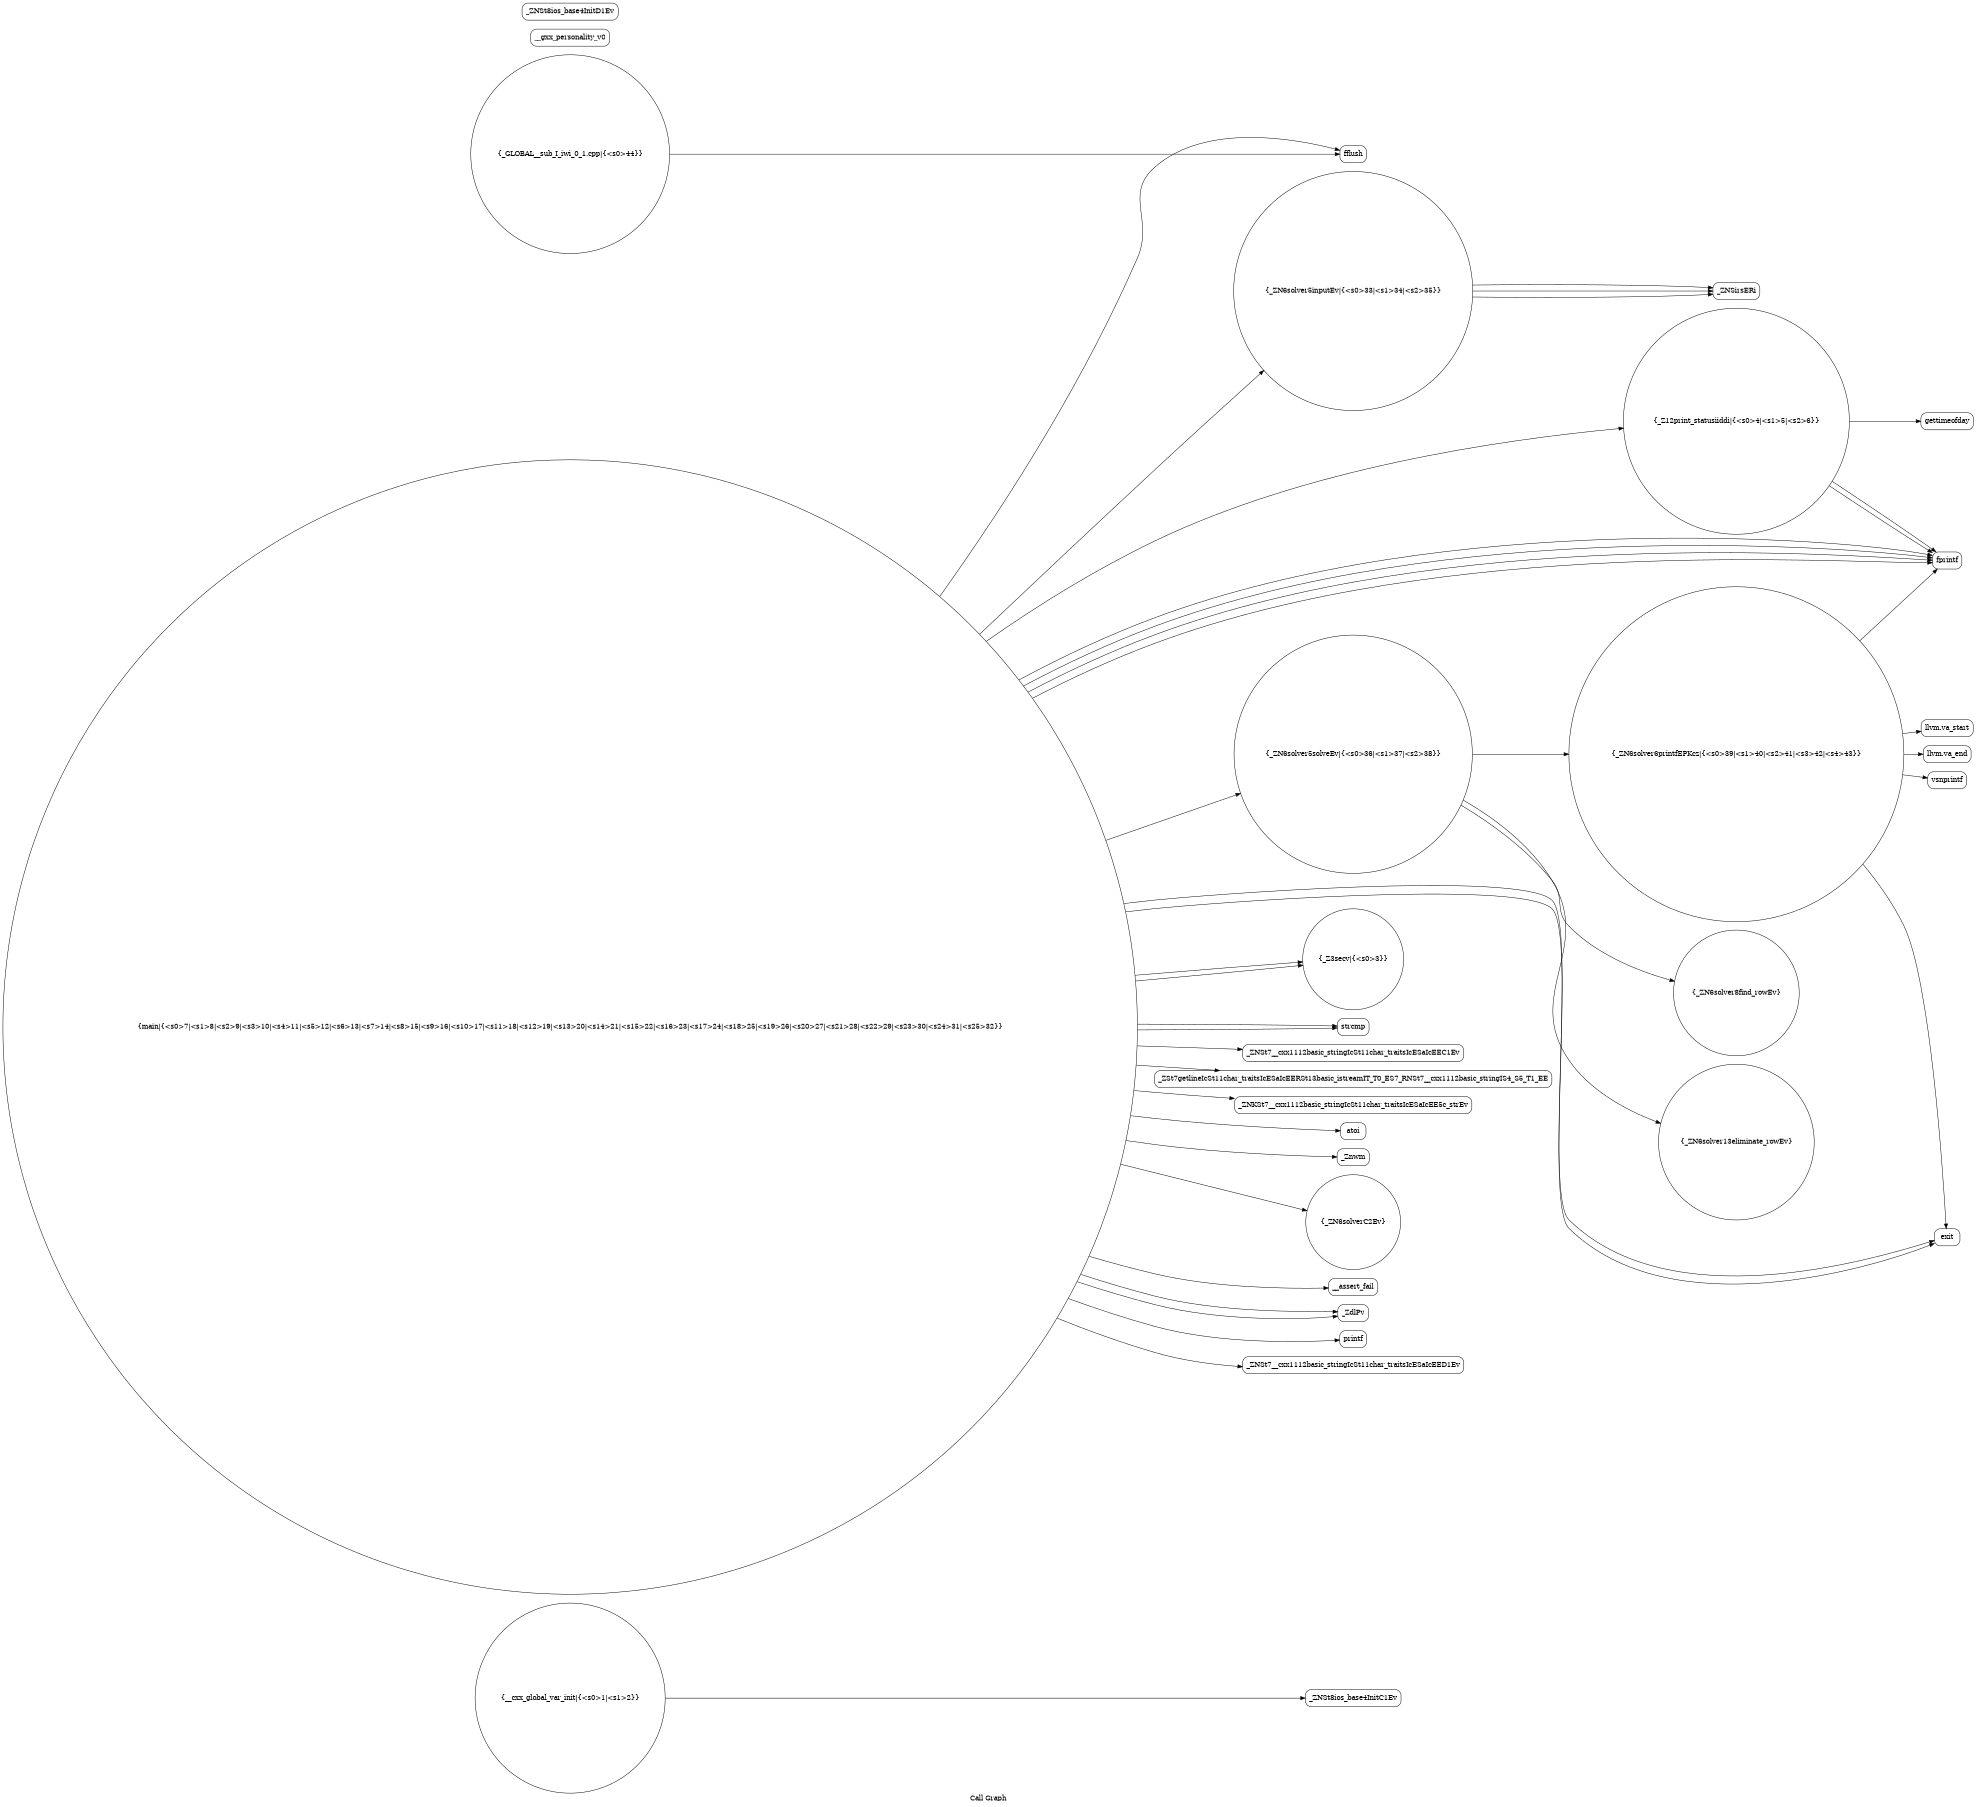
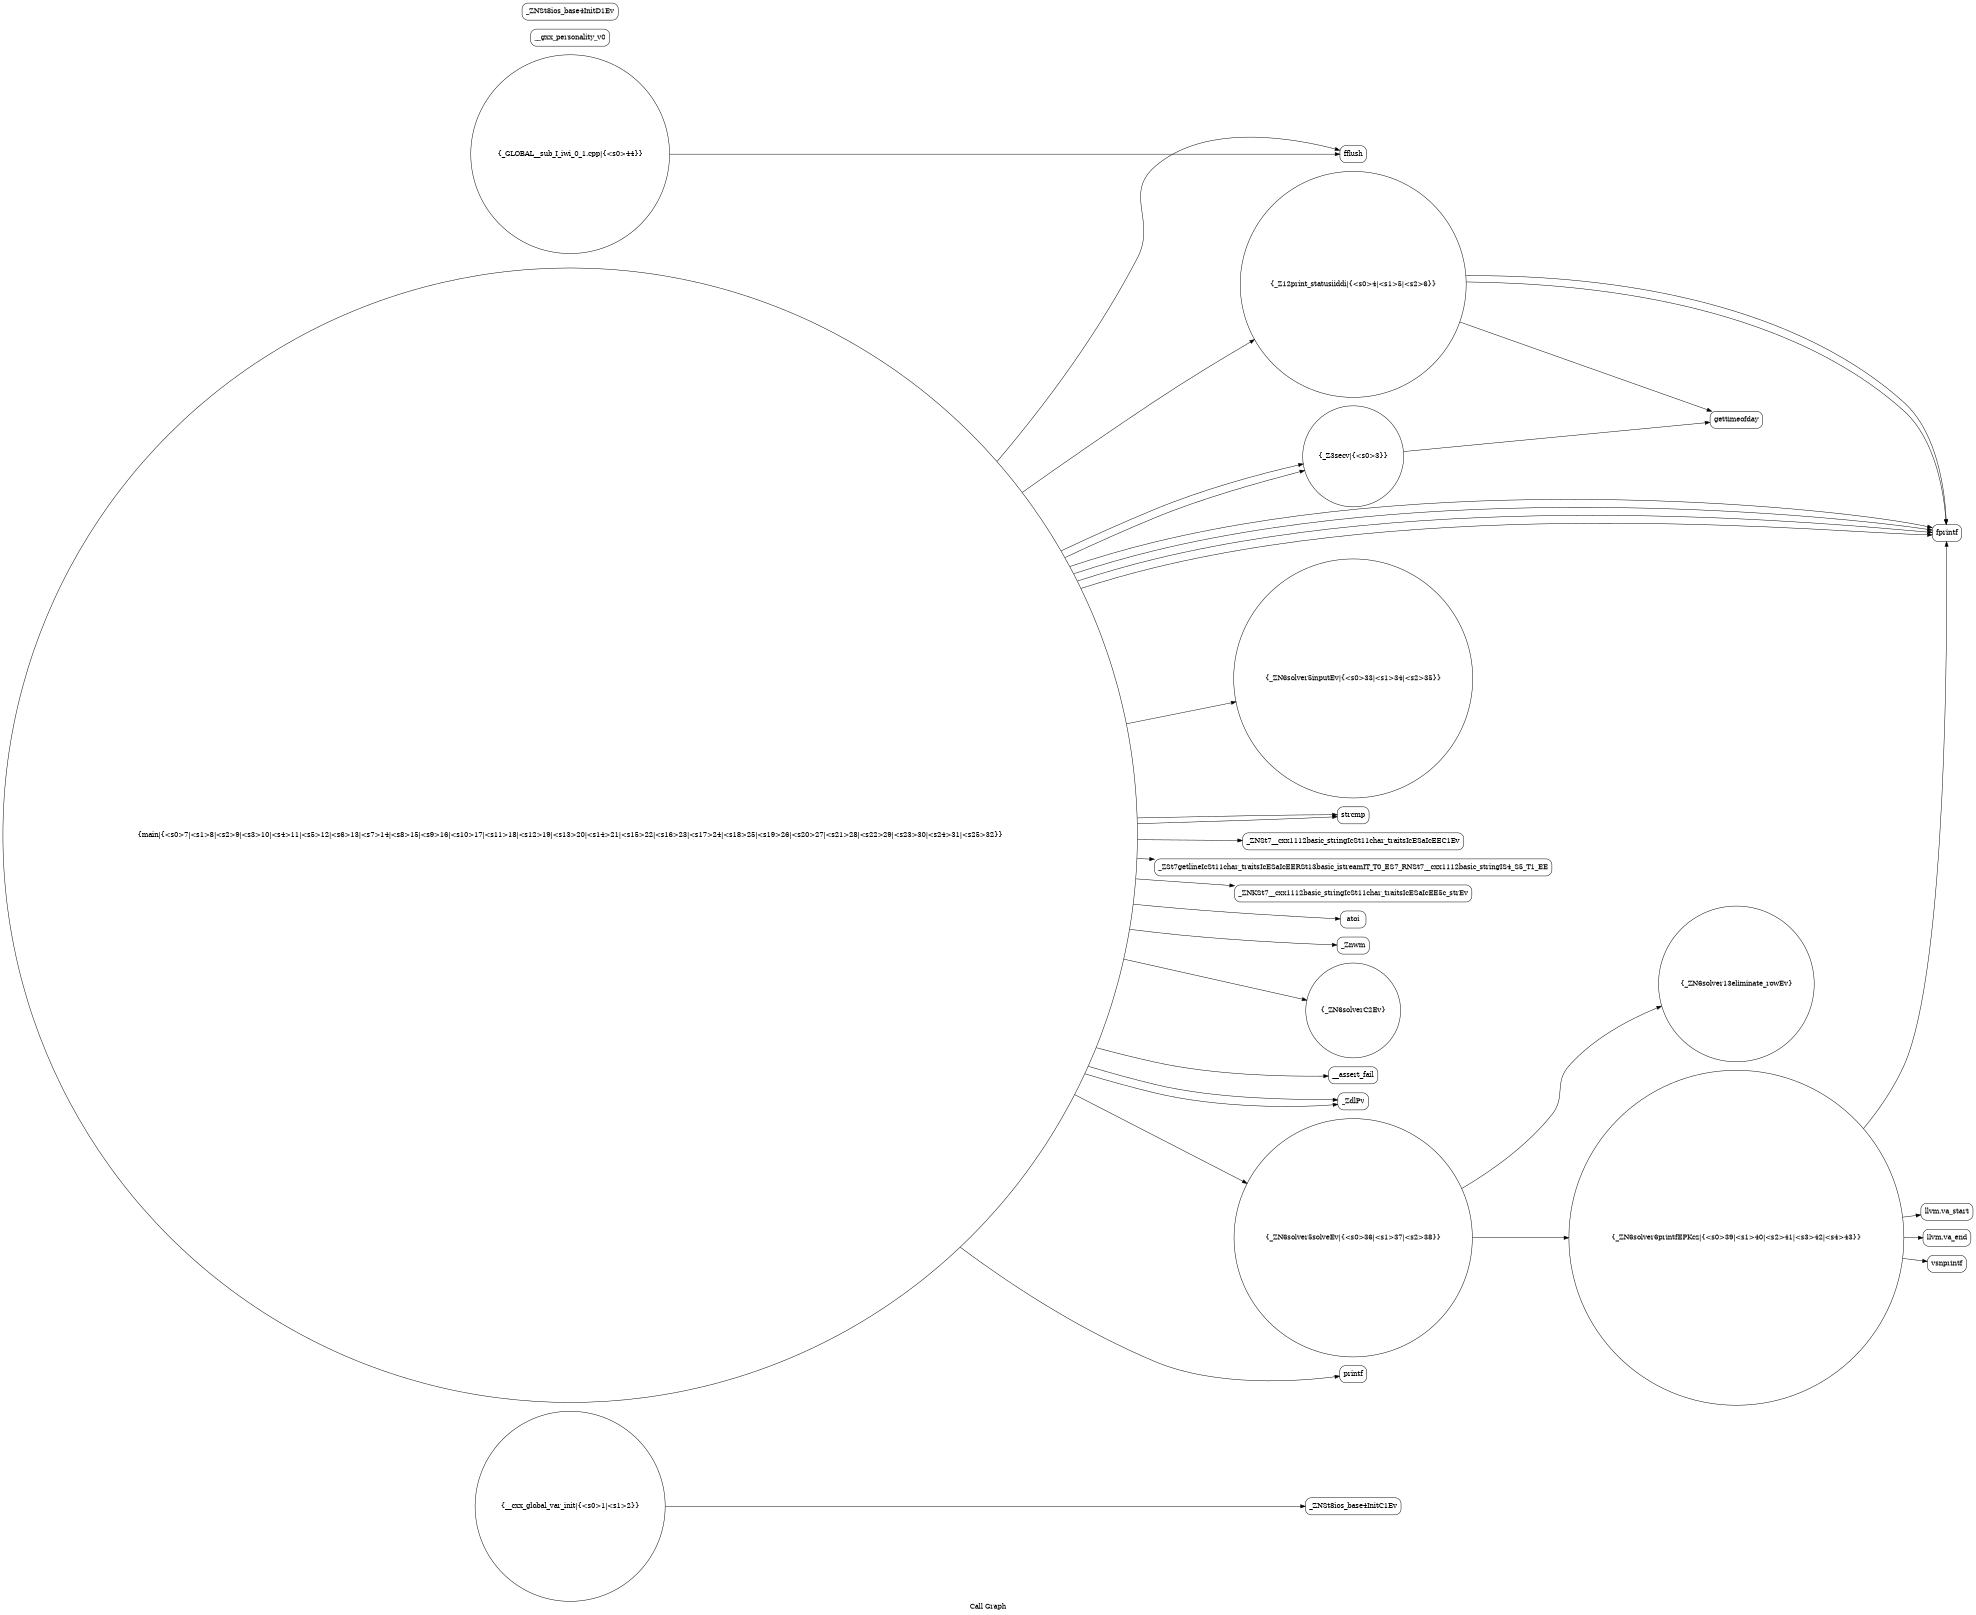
(1736, 291) -> none
none -> (1554, 437)
(1736, 993) -> none
(1947, 1237) -> none
(1353, 1365) -> none
